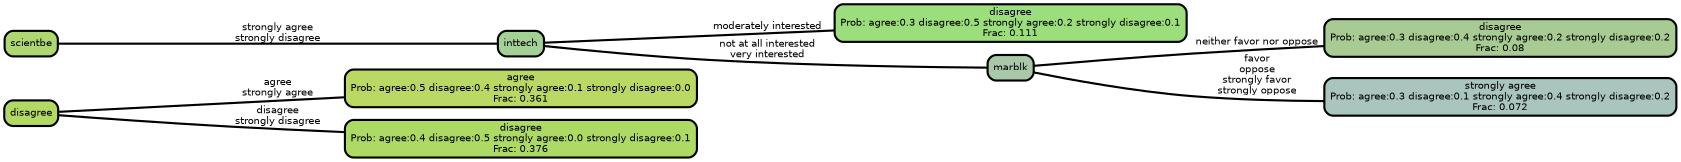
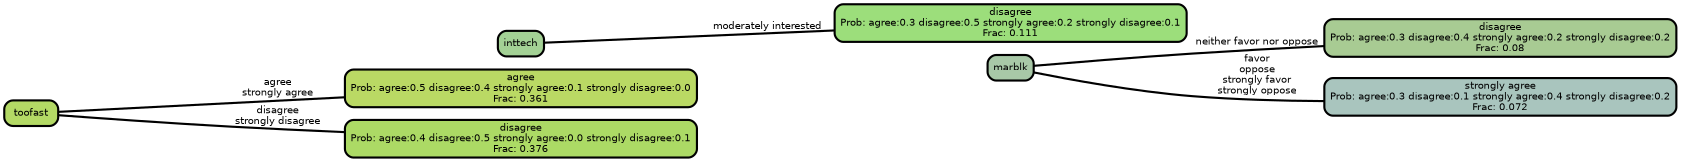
(31, 44) -> none
(766, 63) -> none
(31, 113) -> (31, 113)
